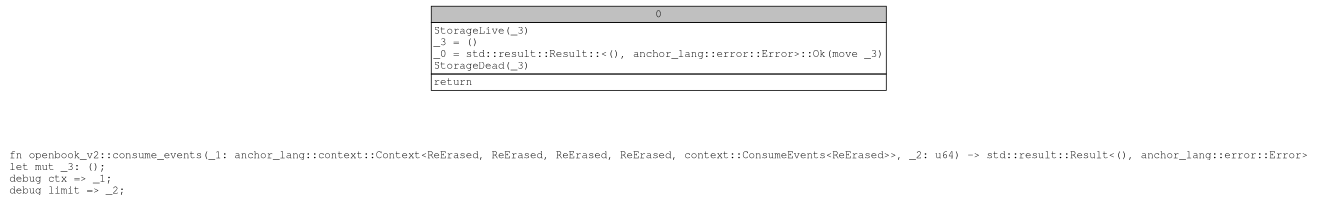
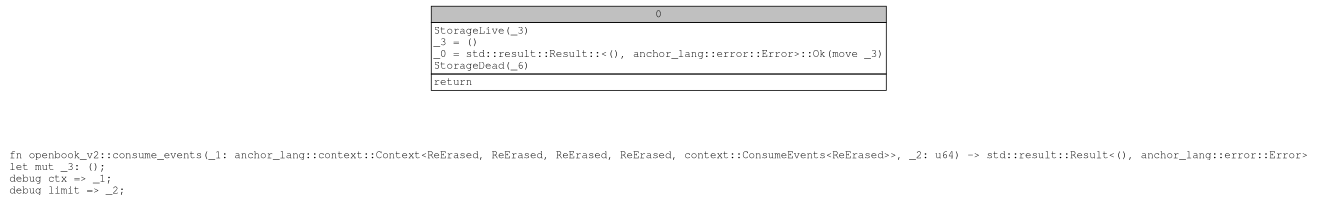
(482, 65) -> (482, 65)
